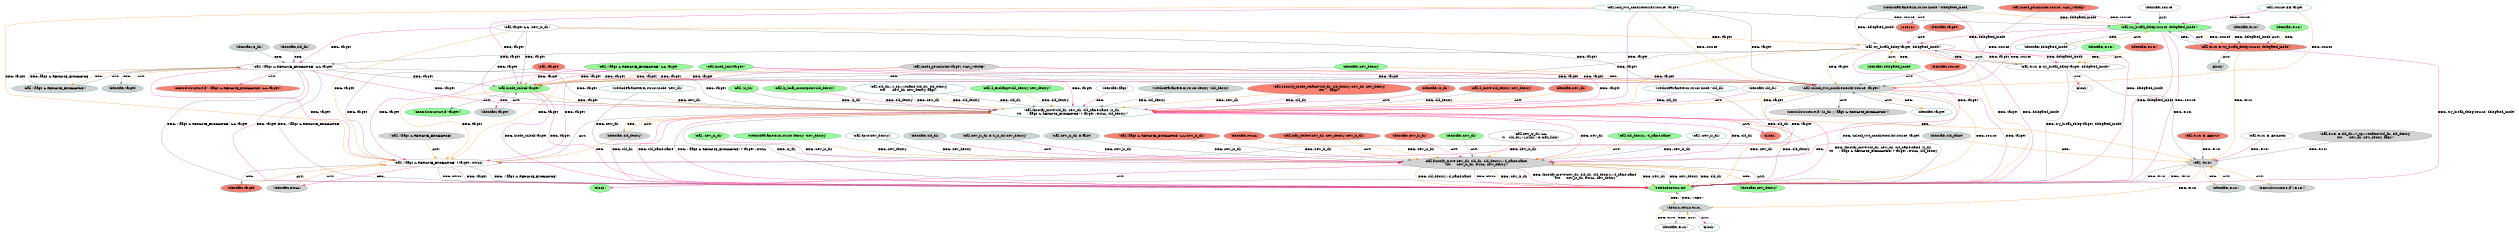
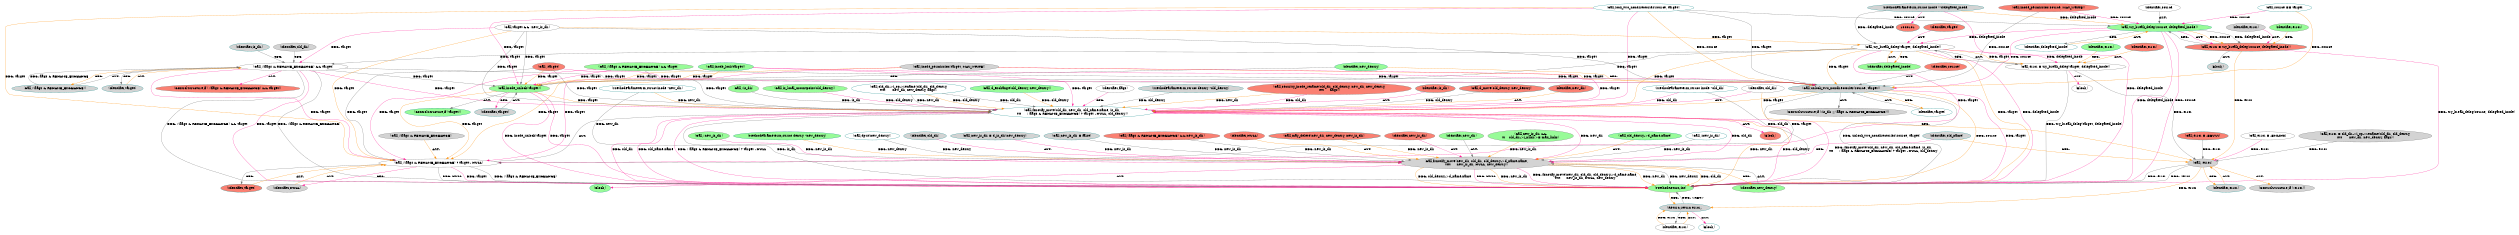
(624, 136) -> none
(1531, 136) -> (1531, 136)
